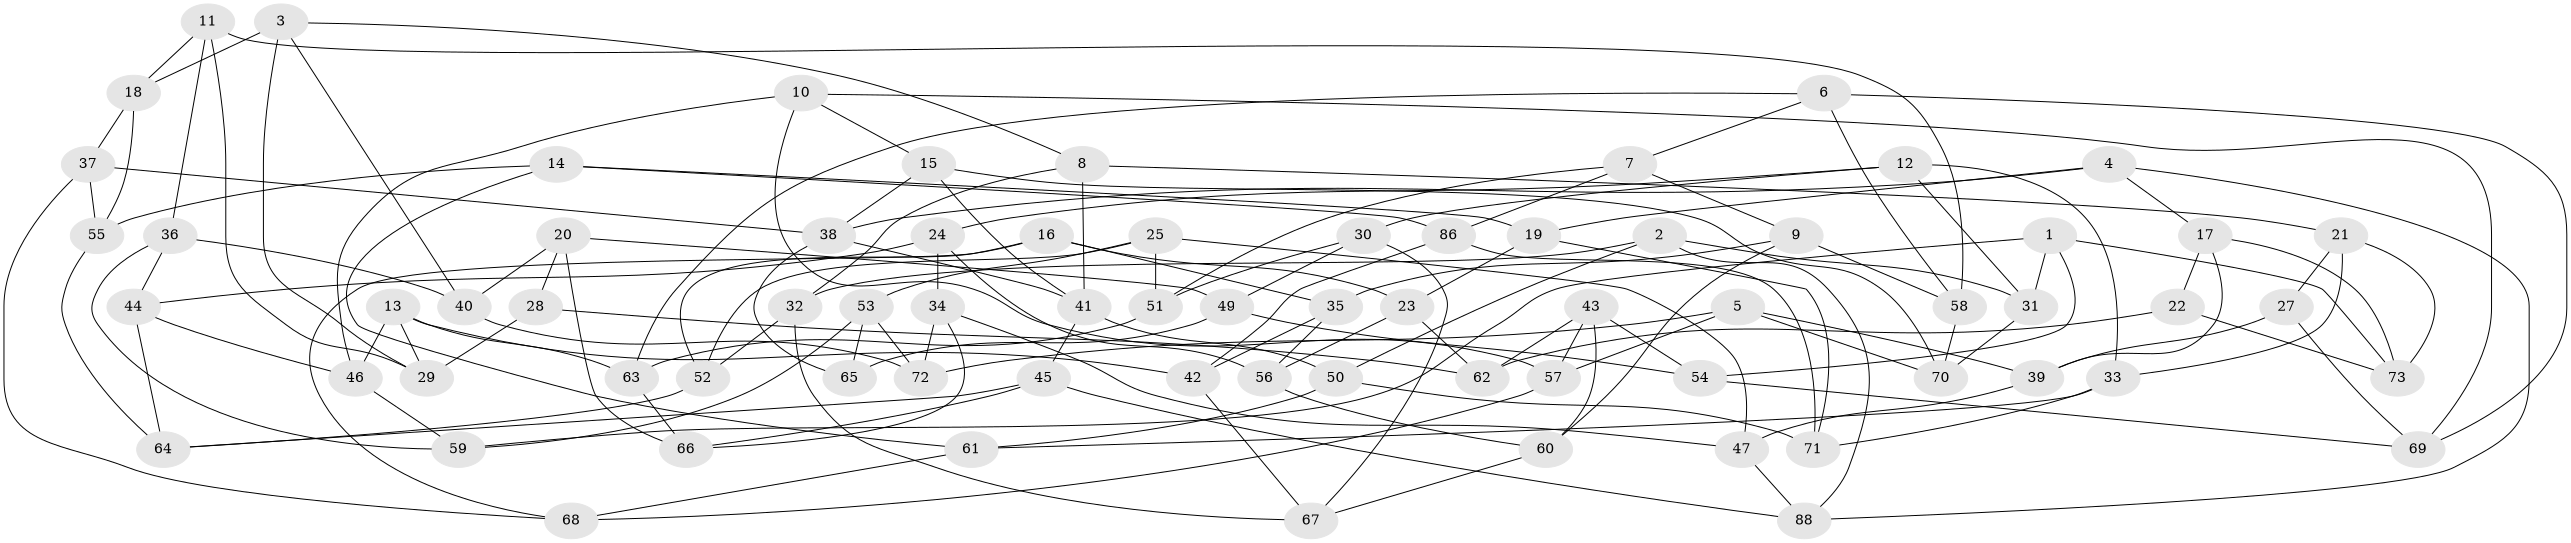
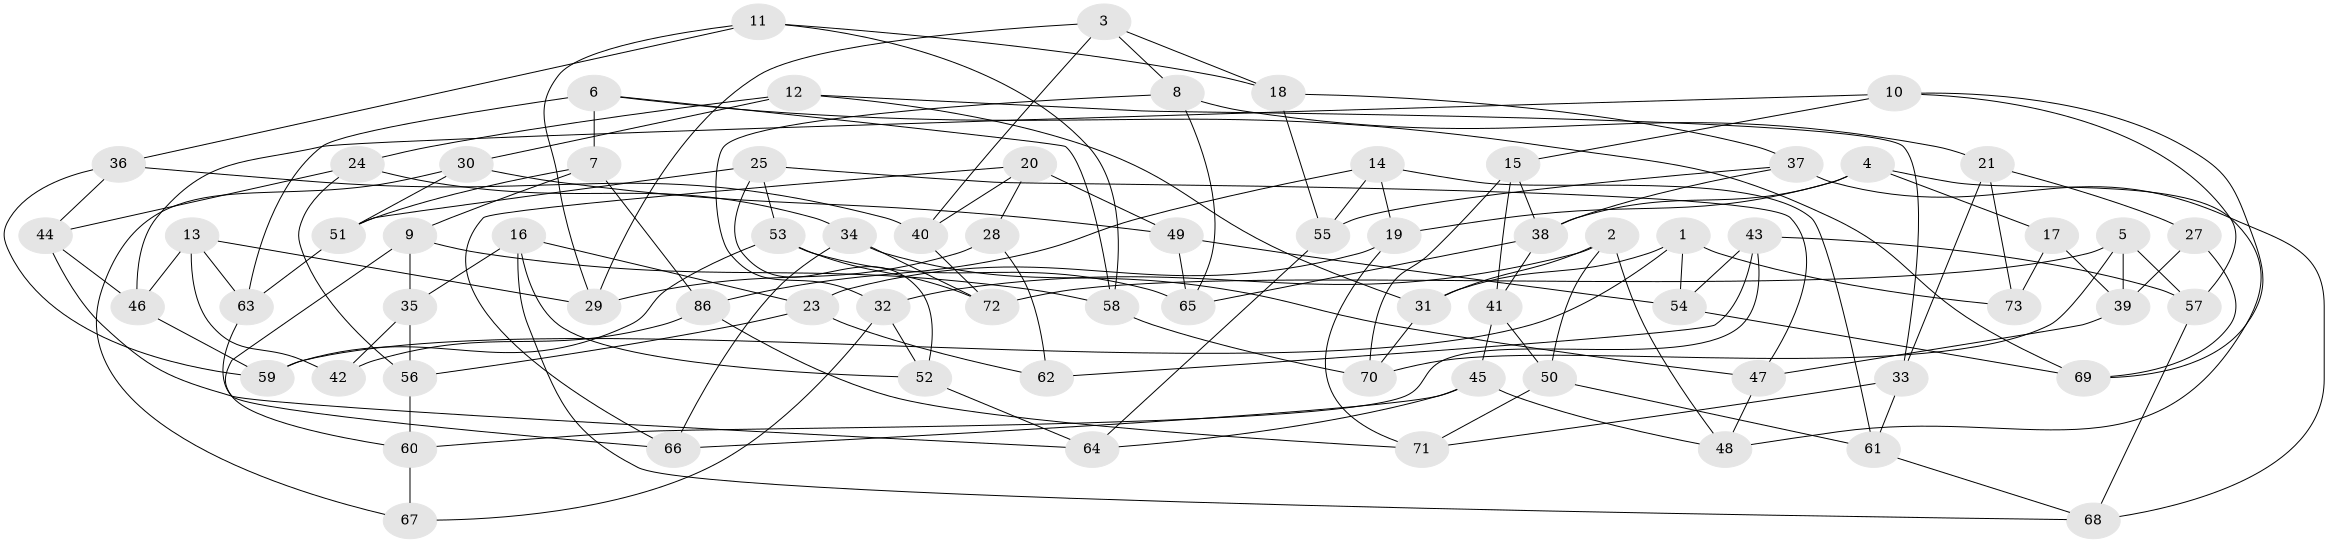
(1083, 236) -> (1209, 177)
(2178, 307) -> none
(1252, 450) -> none
(1804, 521) -> (1725, 450)
